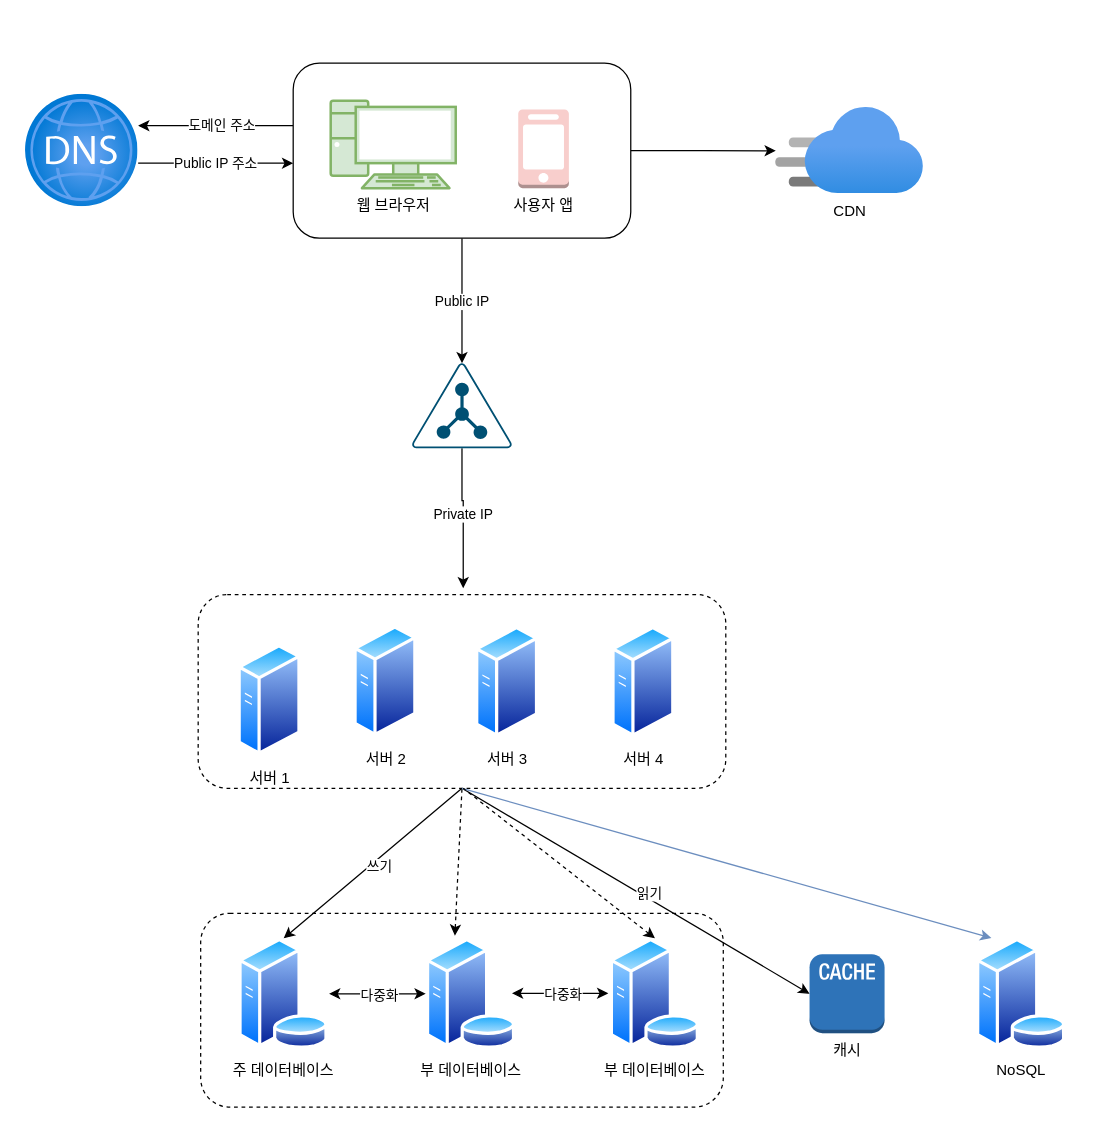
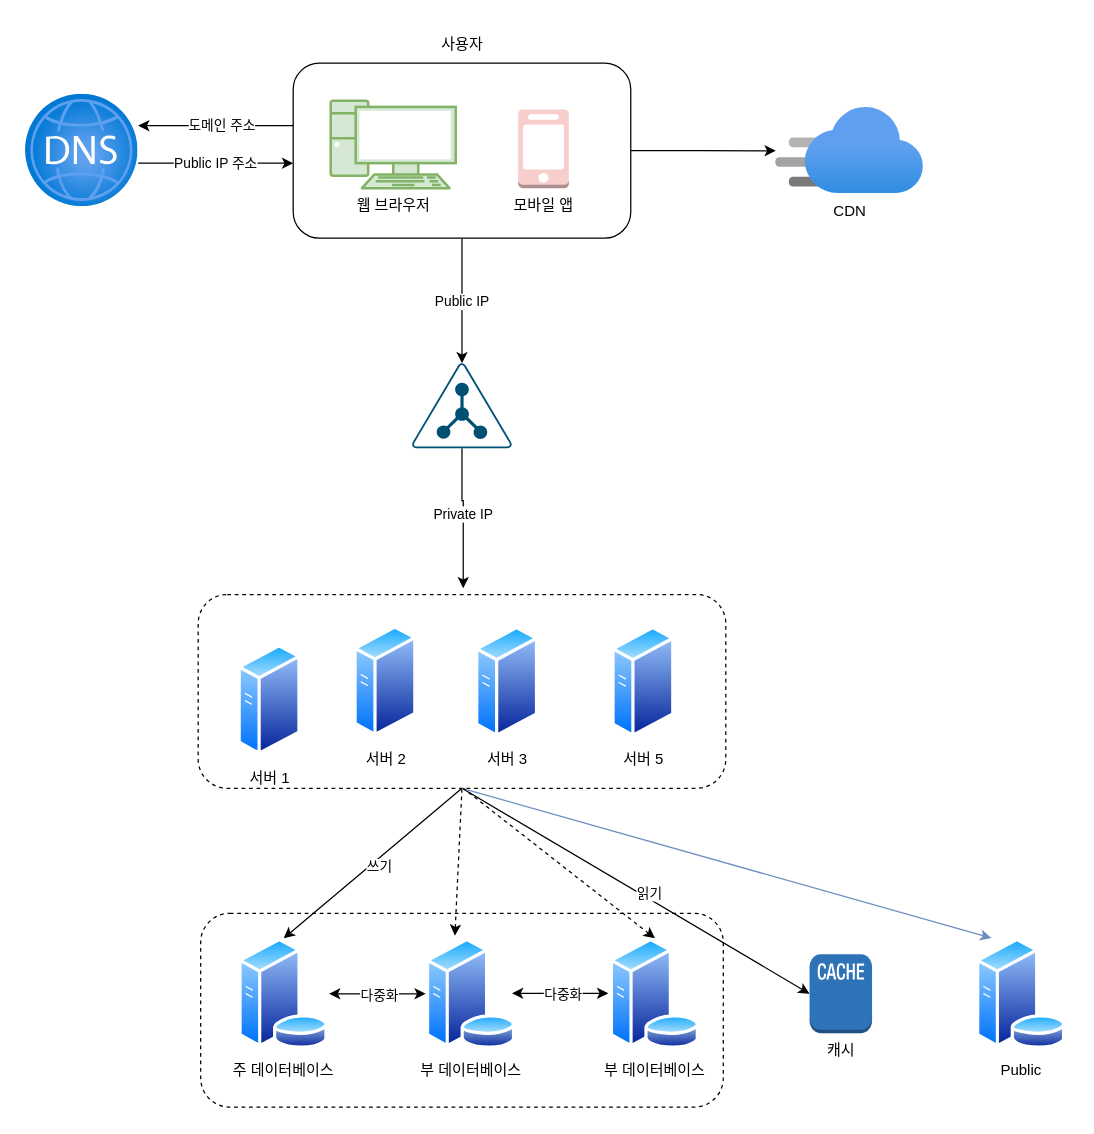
none -> (462, 44)
(544, 206) -> (544, 206)
(644, 760) -> (644, 760)
(847, 994) -> (841, 994)
(1021, 1071) -> (1021, 1071)
